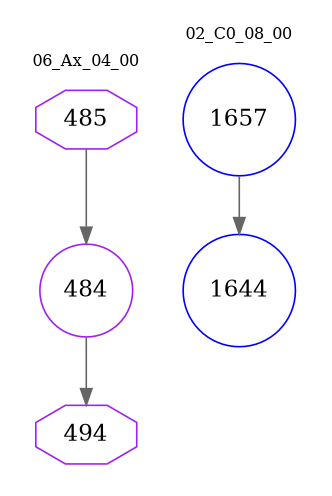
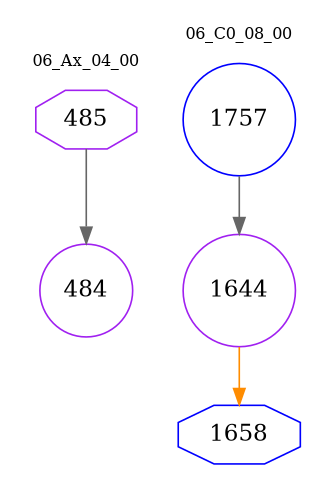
(239, 35) -> (239, 35)
(239, 120) -> (239, 120)
(239, 291) -> (239, 291)
(86, 435) -> none
none -> (239, 435)
